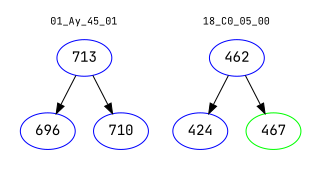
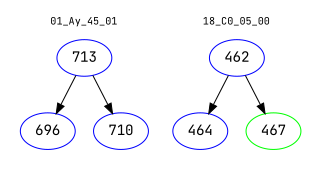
(200, 131) -> (200, 131)
